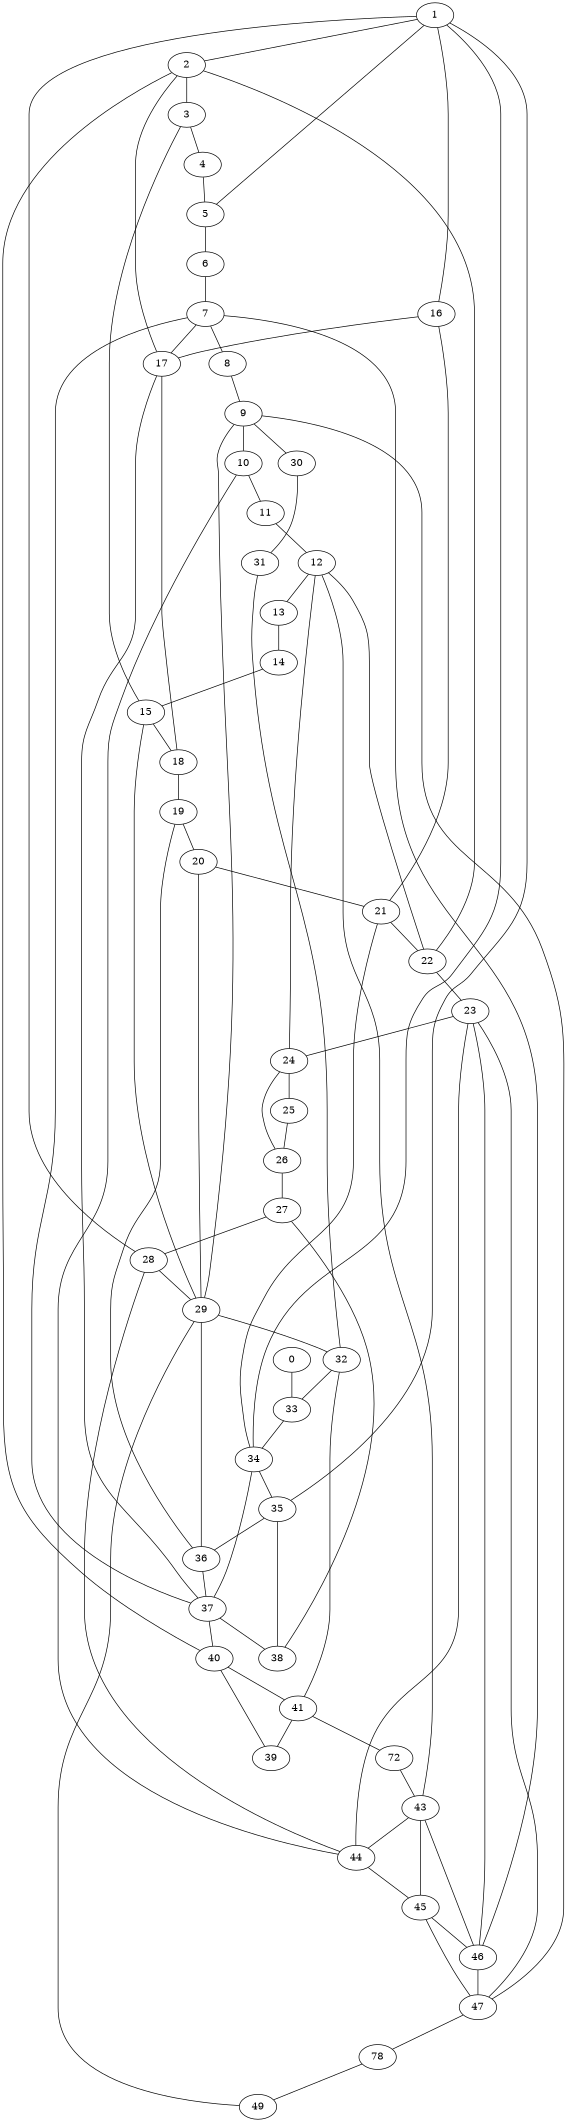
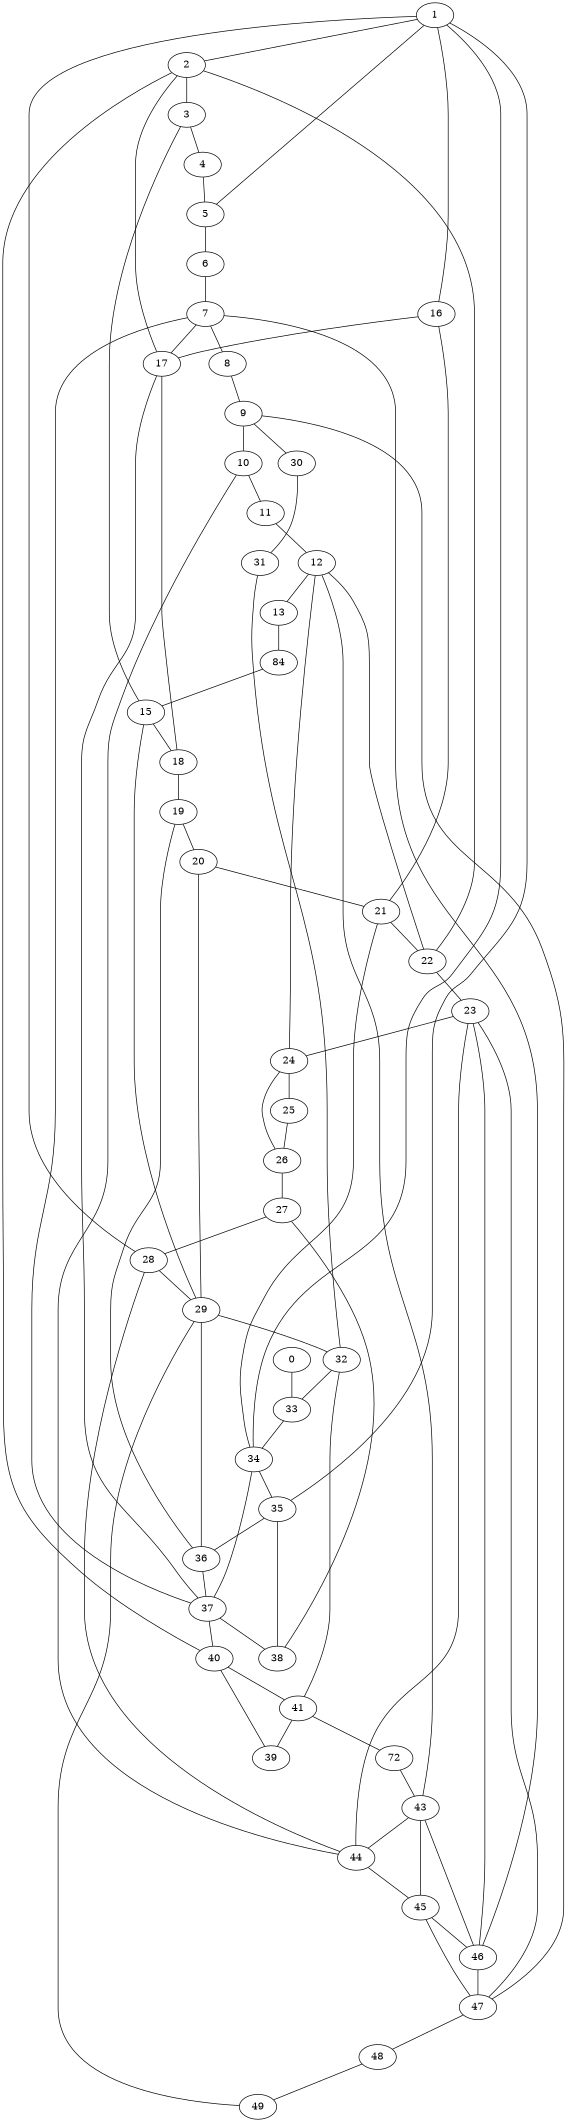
(279, 663) -> (279, 663)
(231, 859) -> none
(378, 2057) -> (378, 2057)
